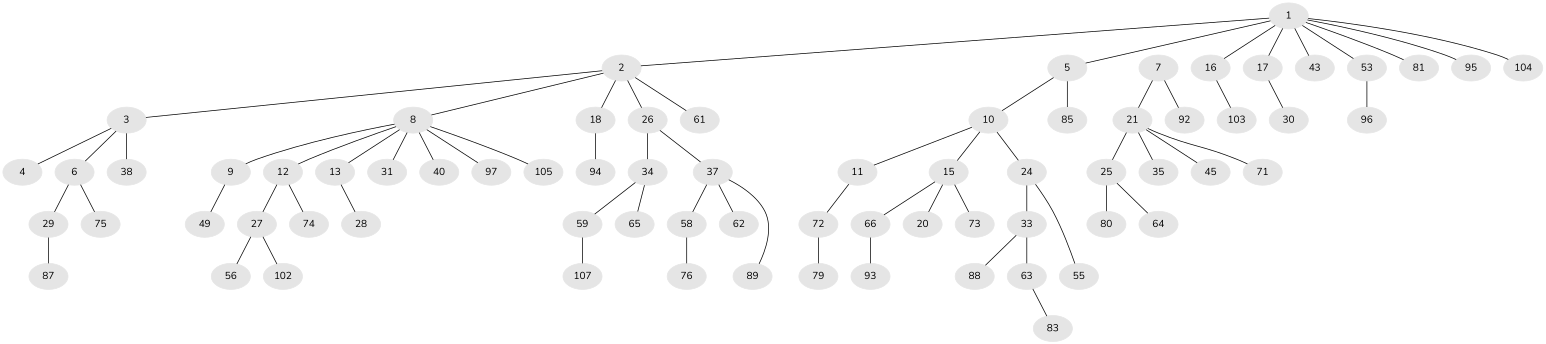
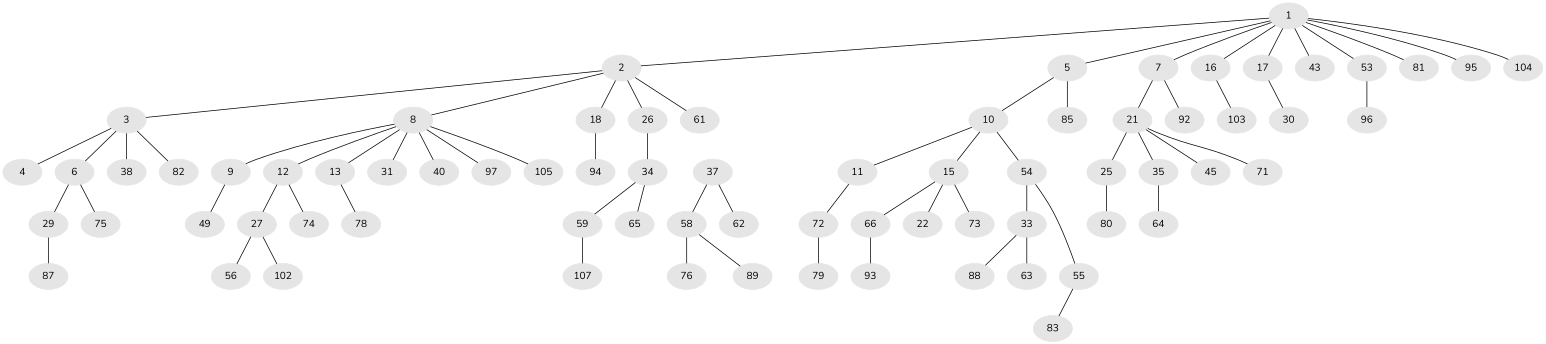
none -> (1222, 40)
(680, 146) -> none
none -> (179, 172)
(1027, 172) -> (1027, 172)
(1132, 198) -> (1159, 198)
(766, 214) -> (720, 250)
(361, 224) -> (361, 224)
(923, 224) -> (923, 224)
(1040, 302) -> (1066, 302)
